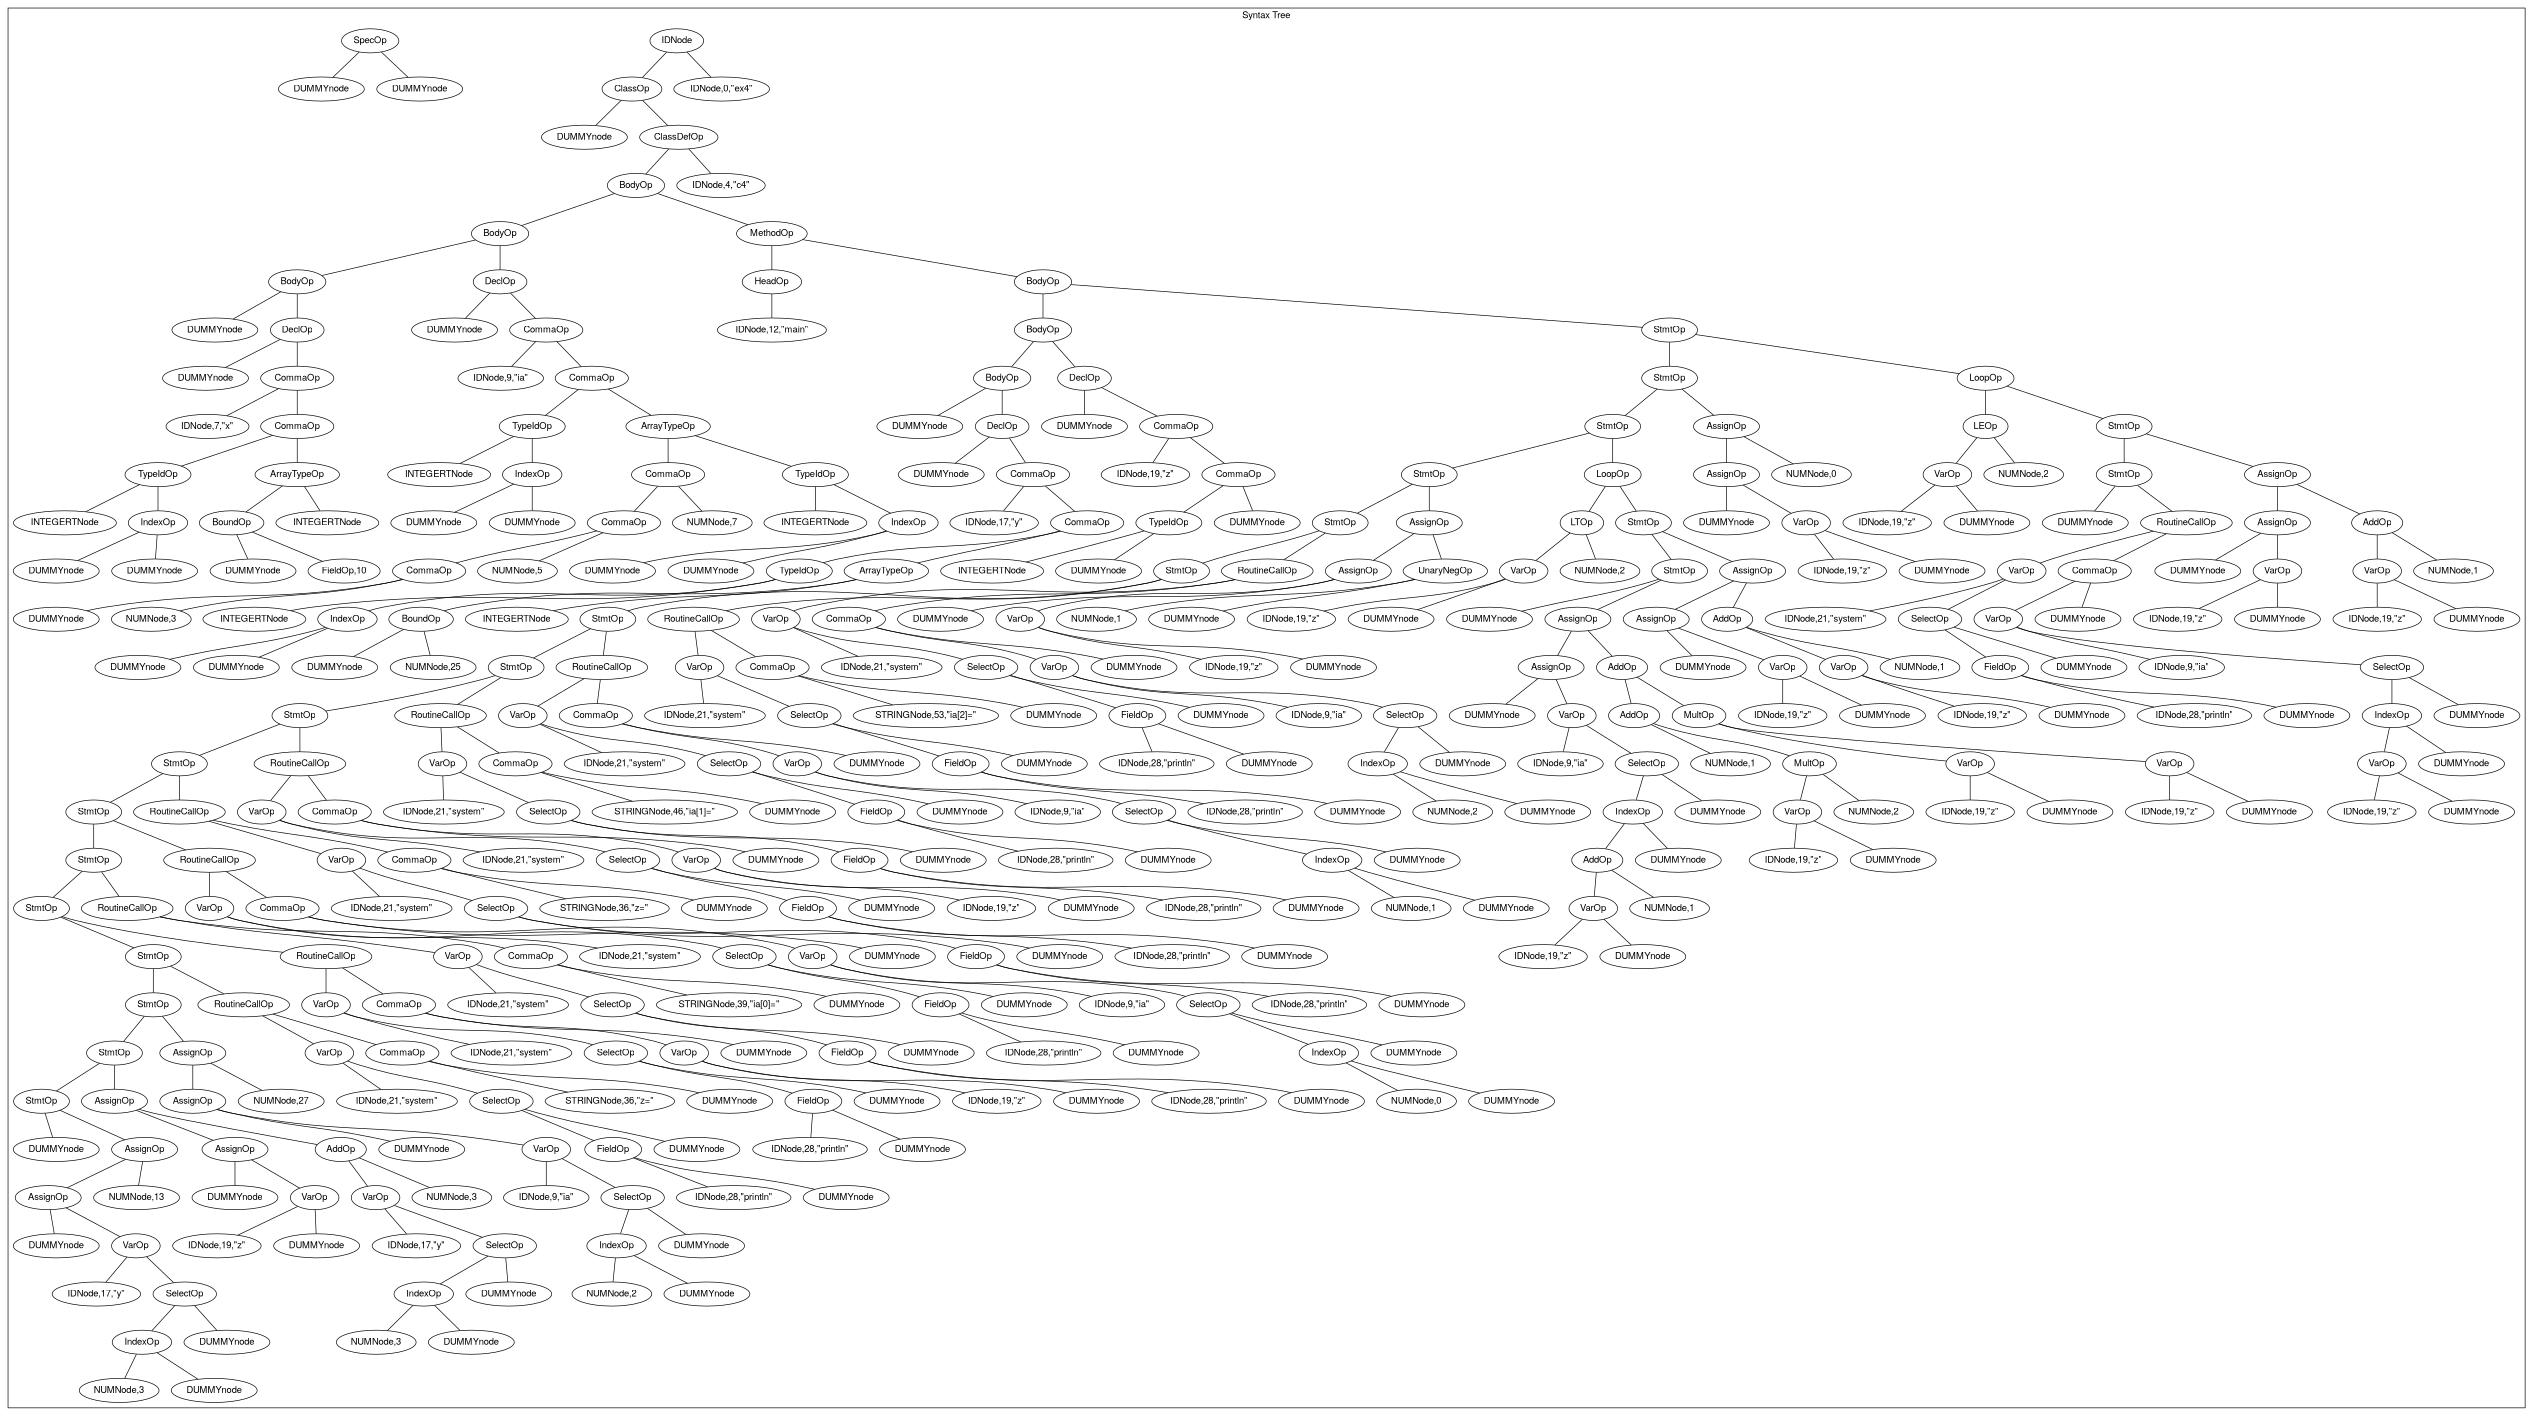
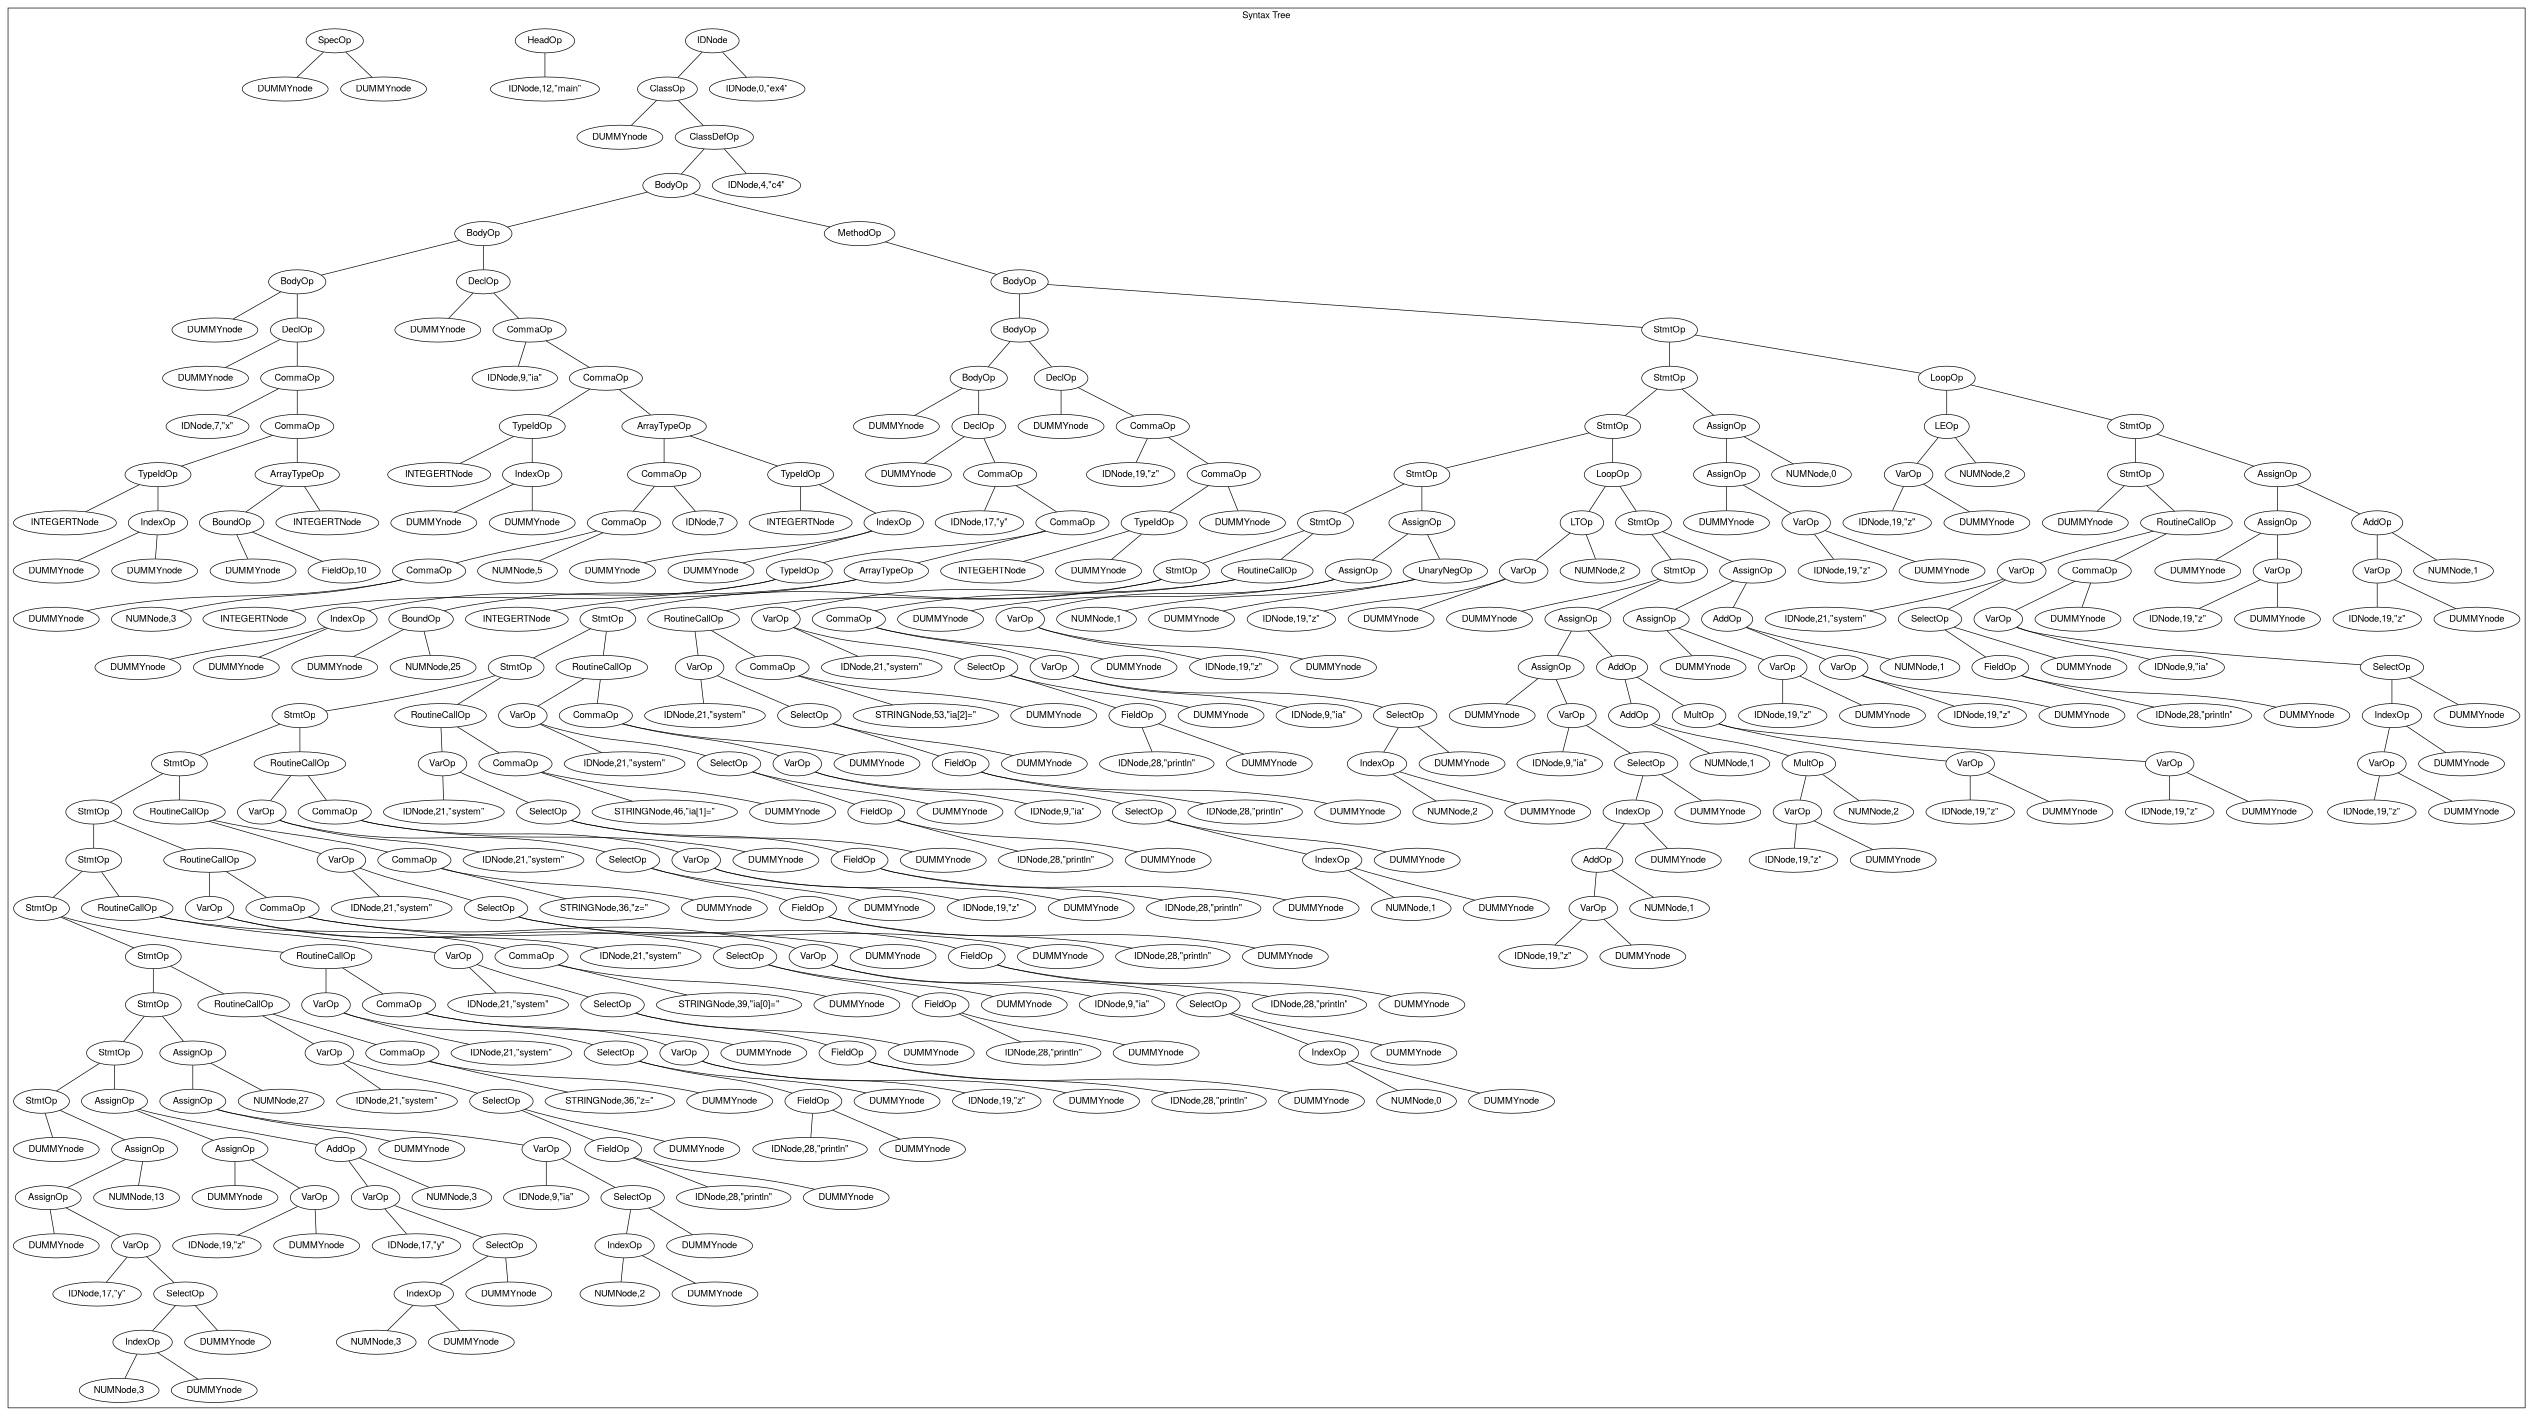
(772, 258) -> none
(712, 523) -> (705, 523)
